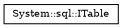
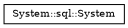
(61, 14) -> (64, 14)
